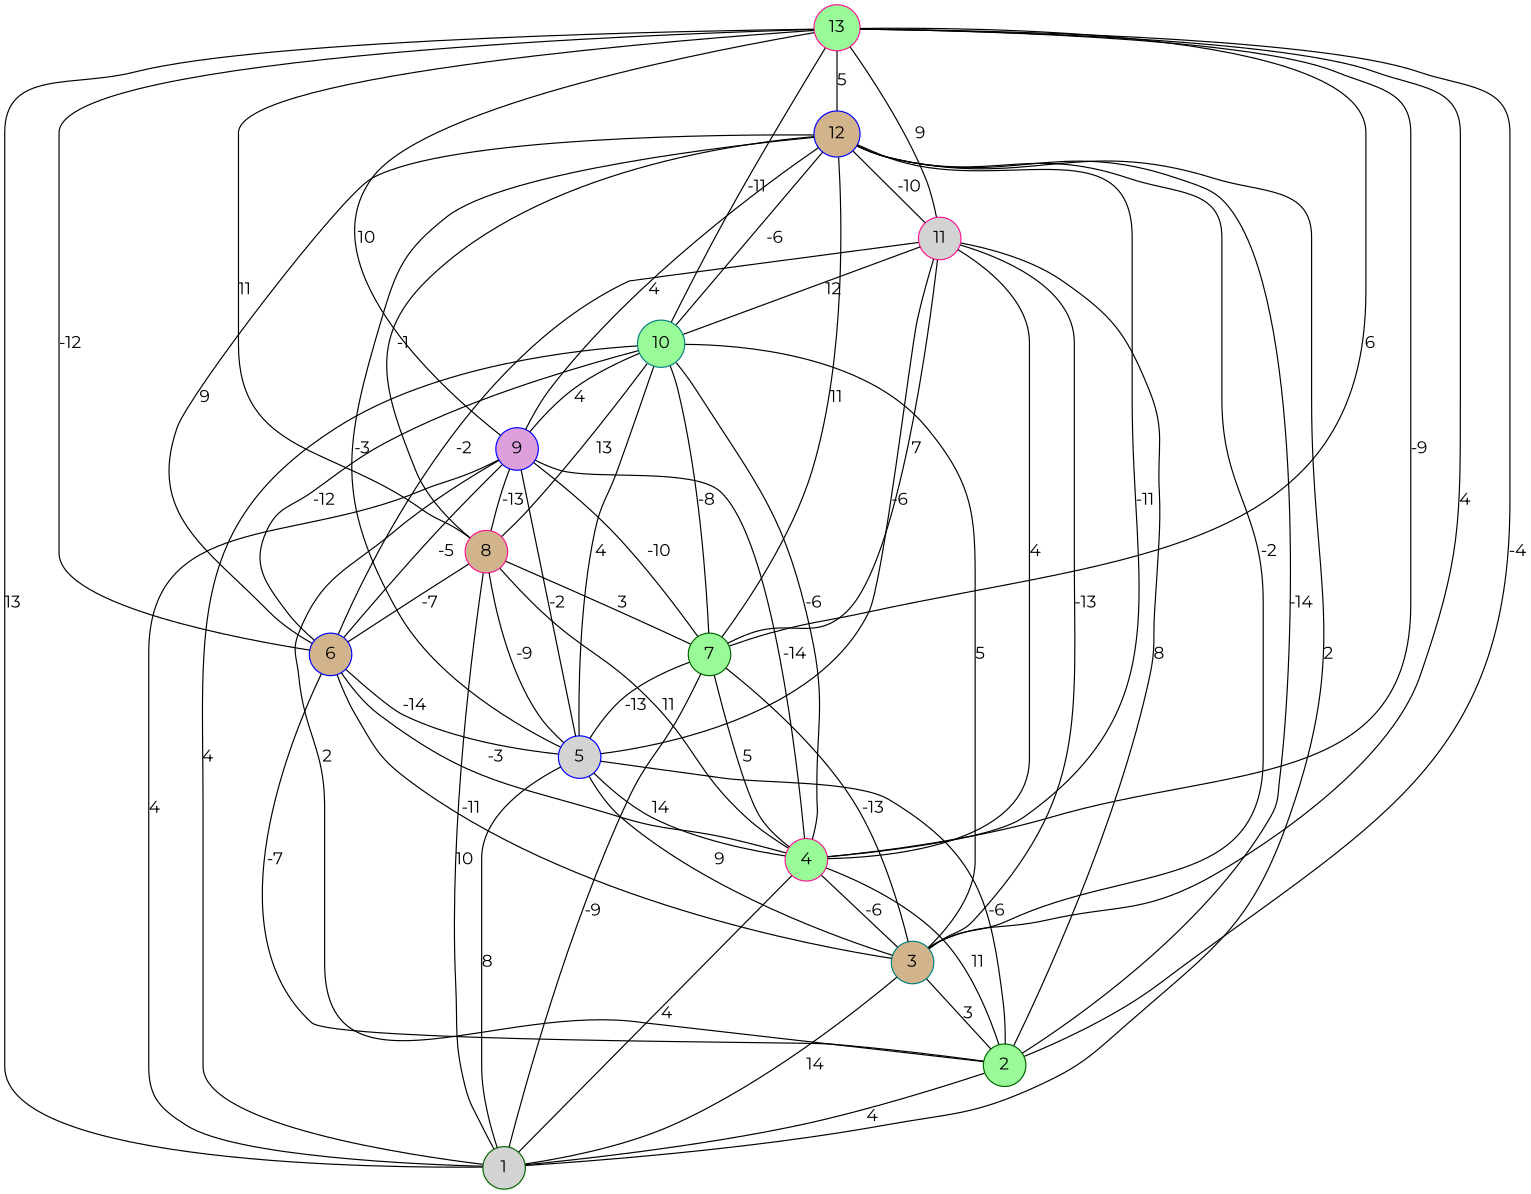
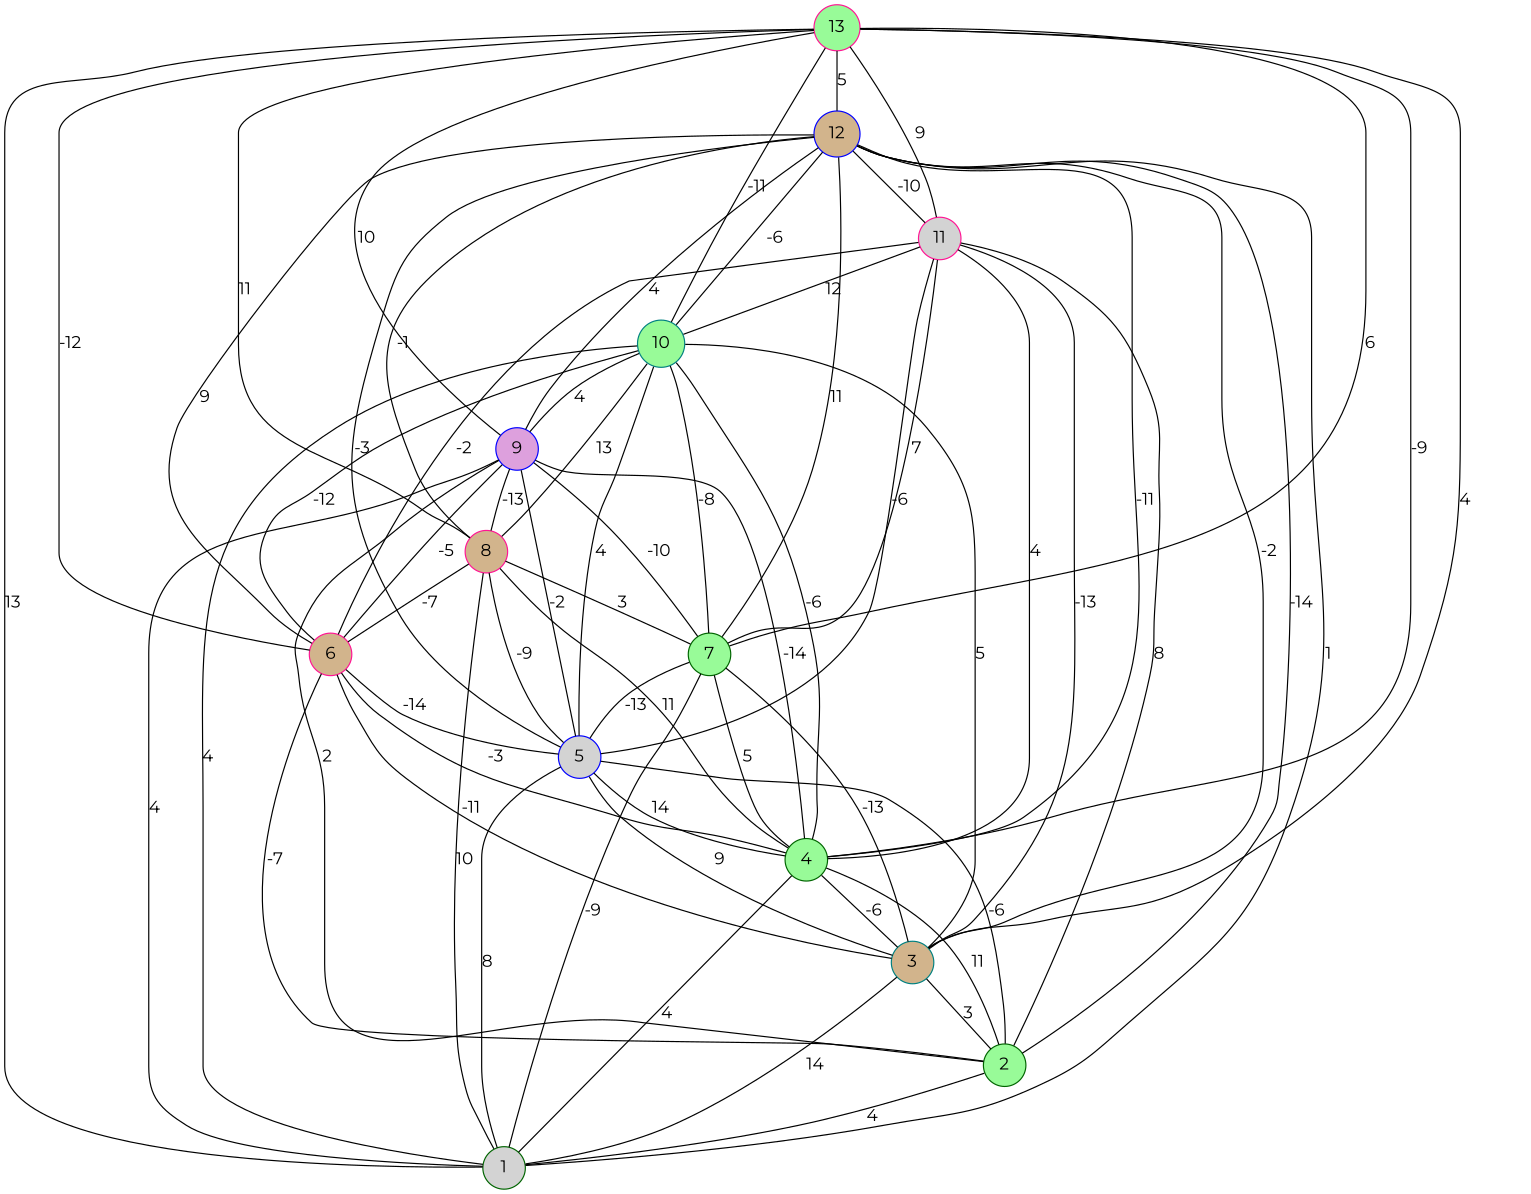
(1510, 368) -> none
(331, 654) -> (331, 654)
(1329, 654) -> (1329, 654)
(806, 860) -> (806, 860)
